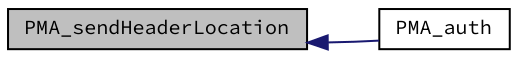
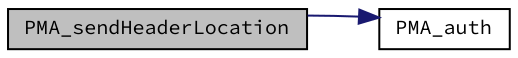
(354, 42) -> (333, 16)
